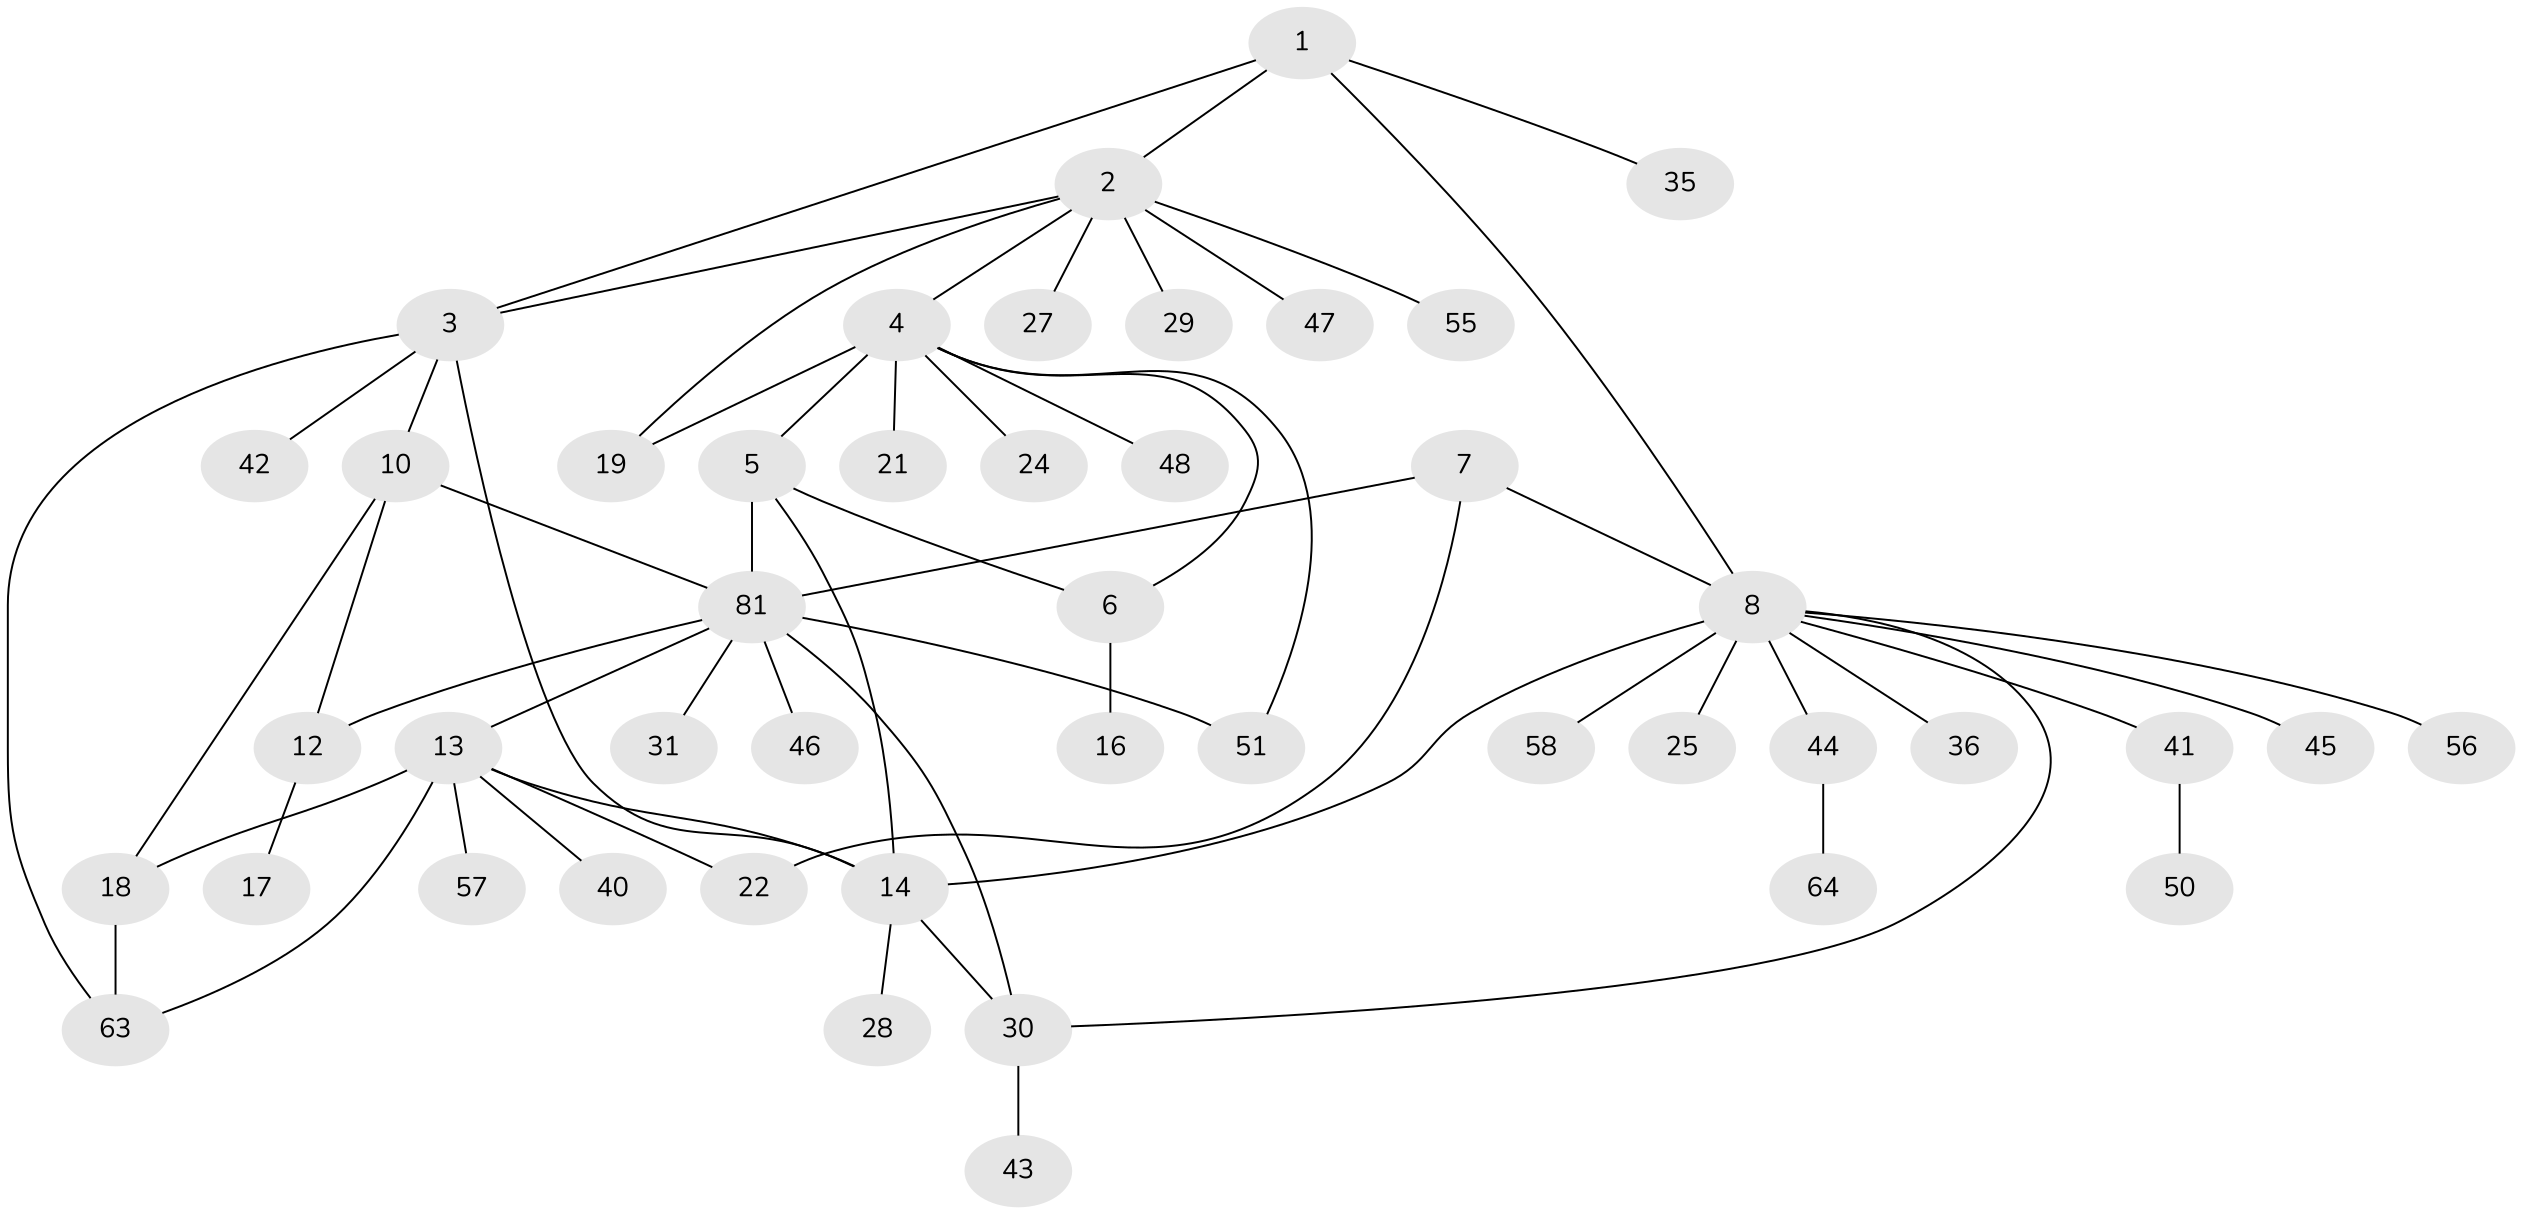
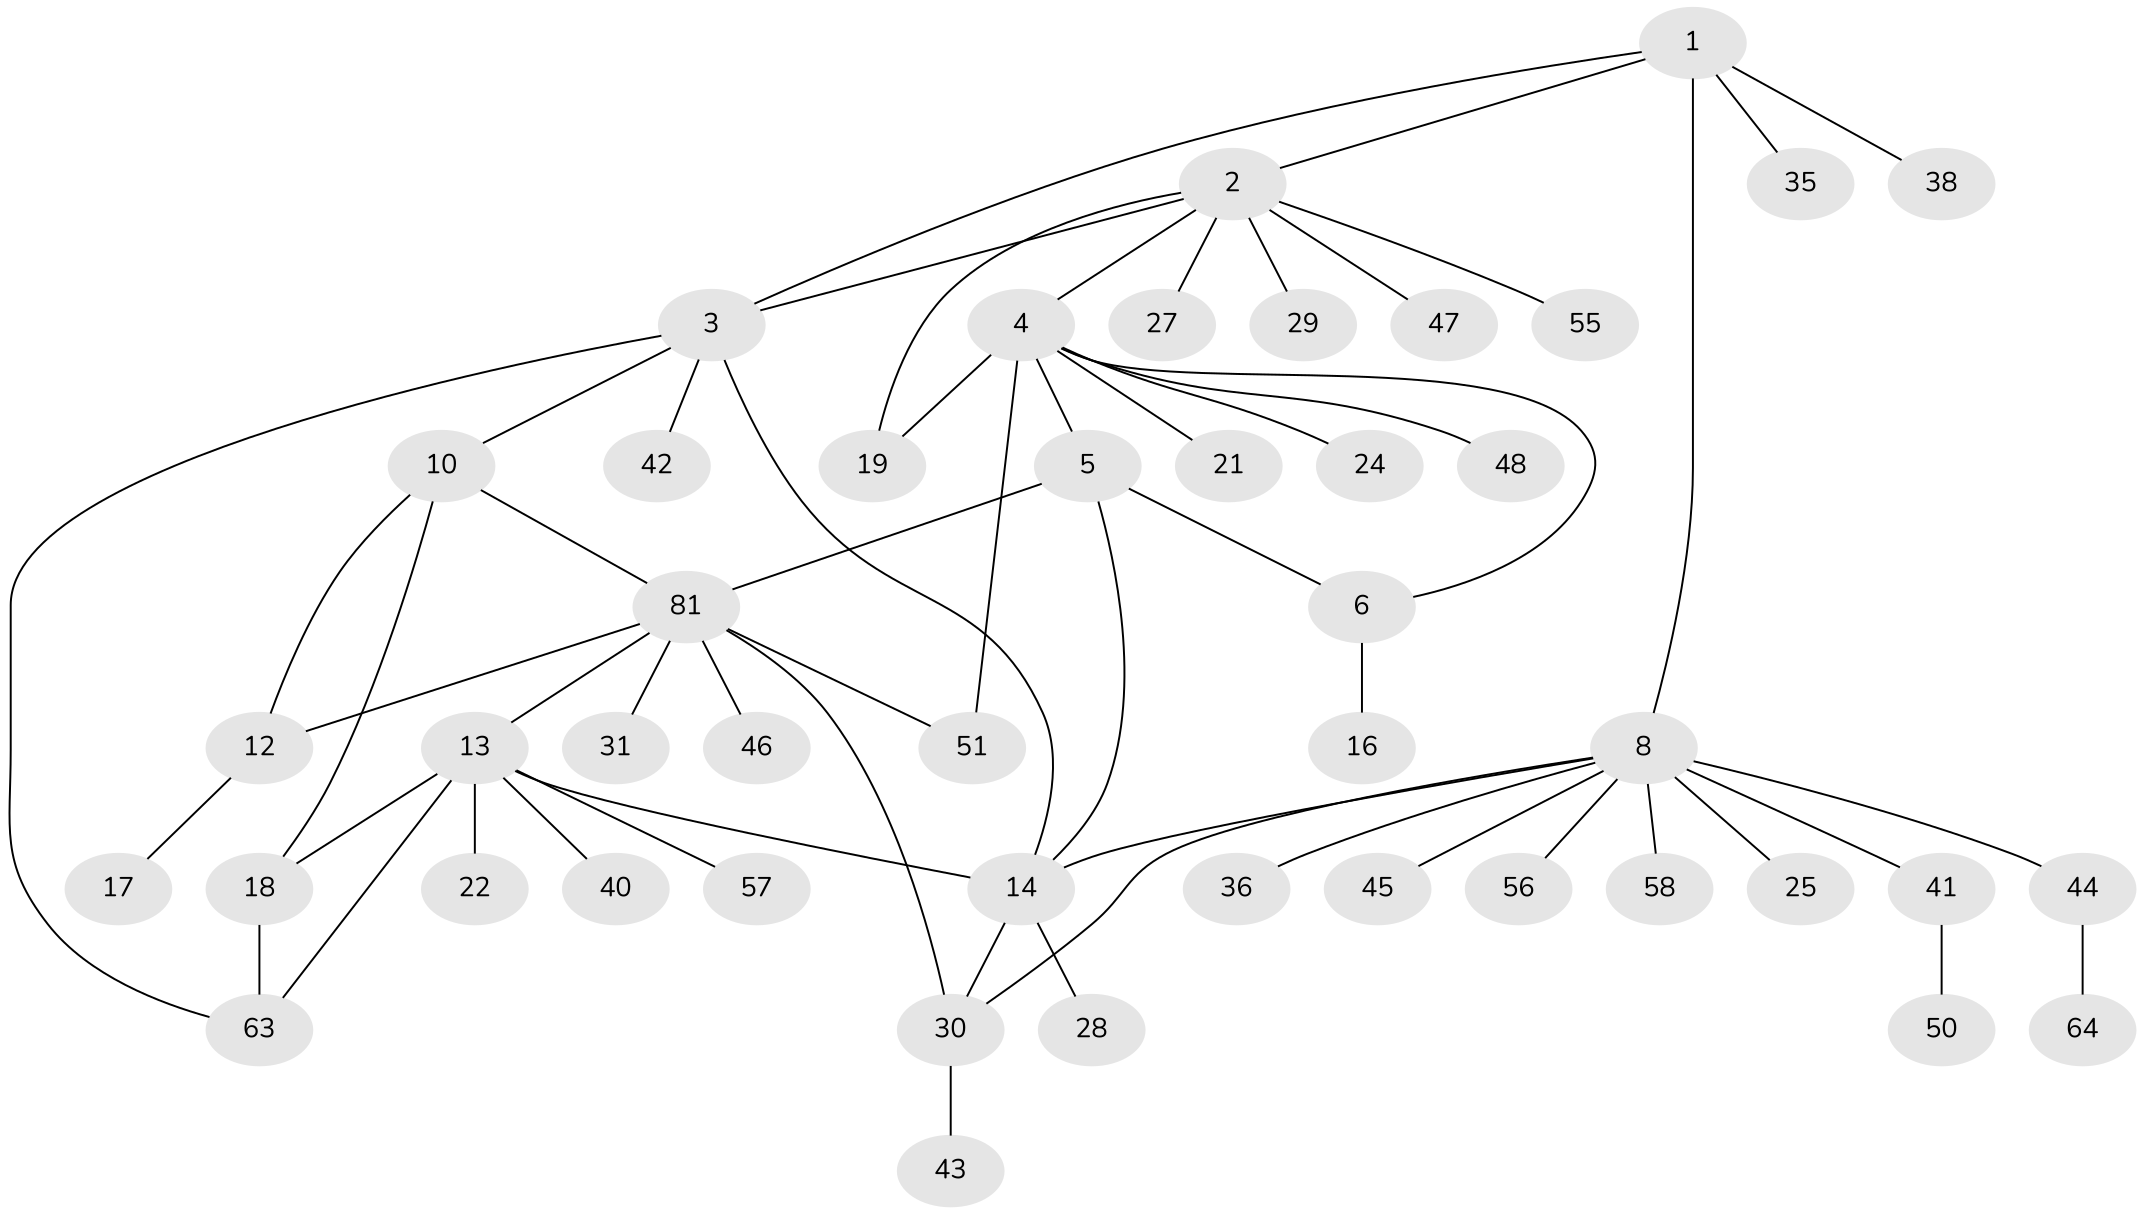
none -> (1942, 184)
(1465, 466) -> none
